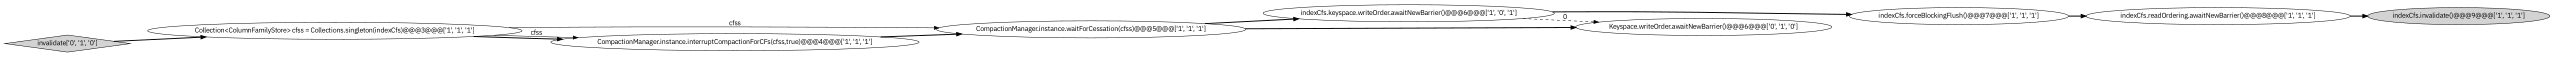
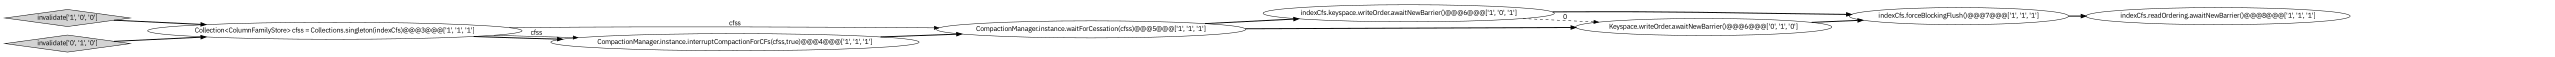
(2459, 16) -> none
none -> (67, 18)
none -> (1835, 21)
